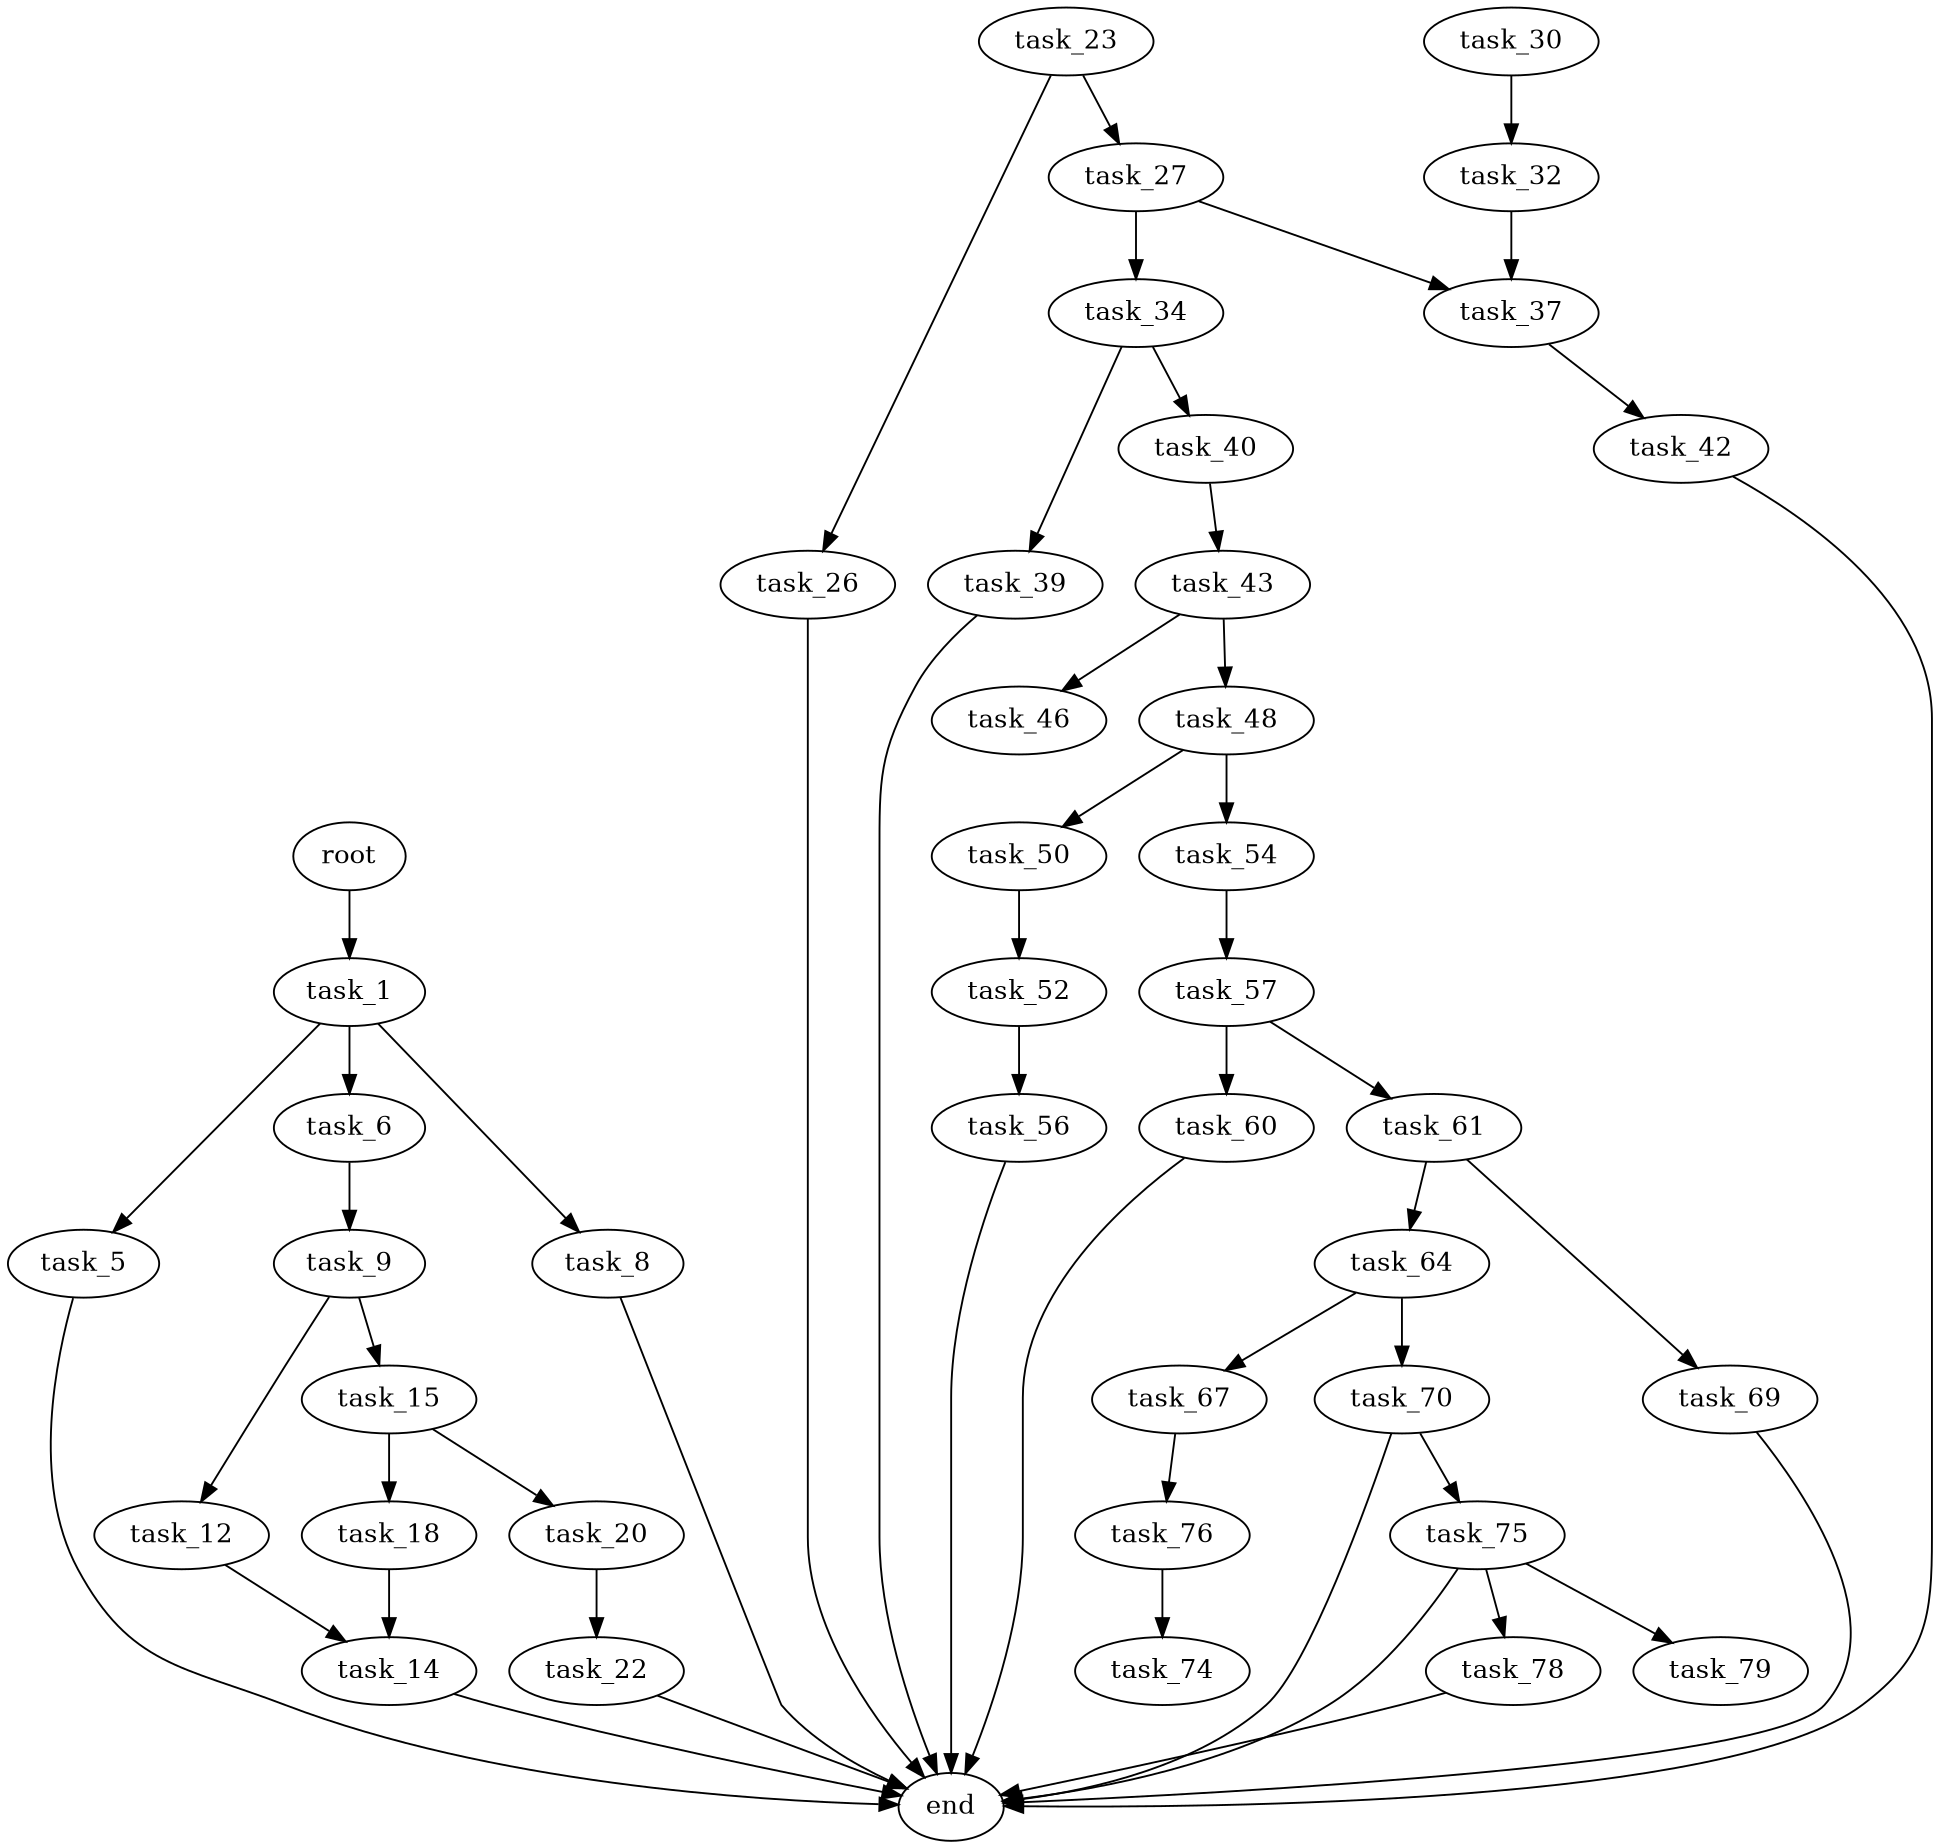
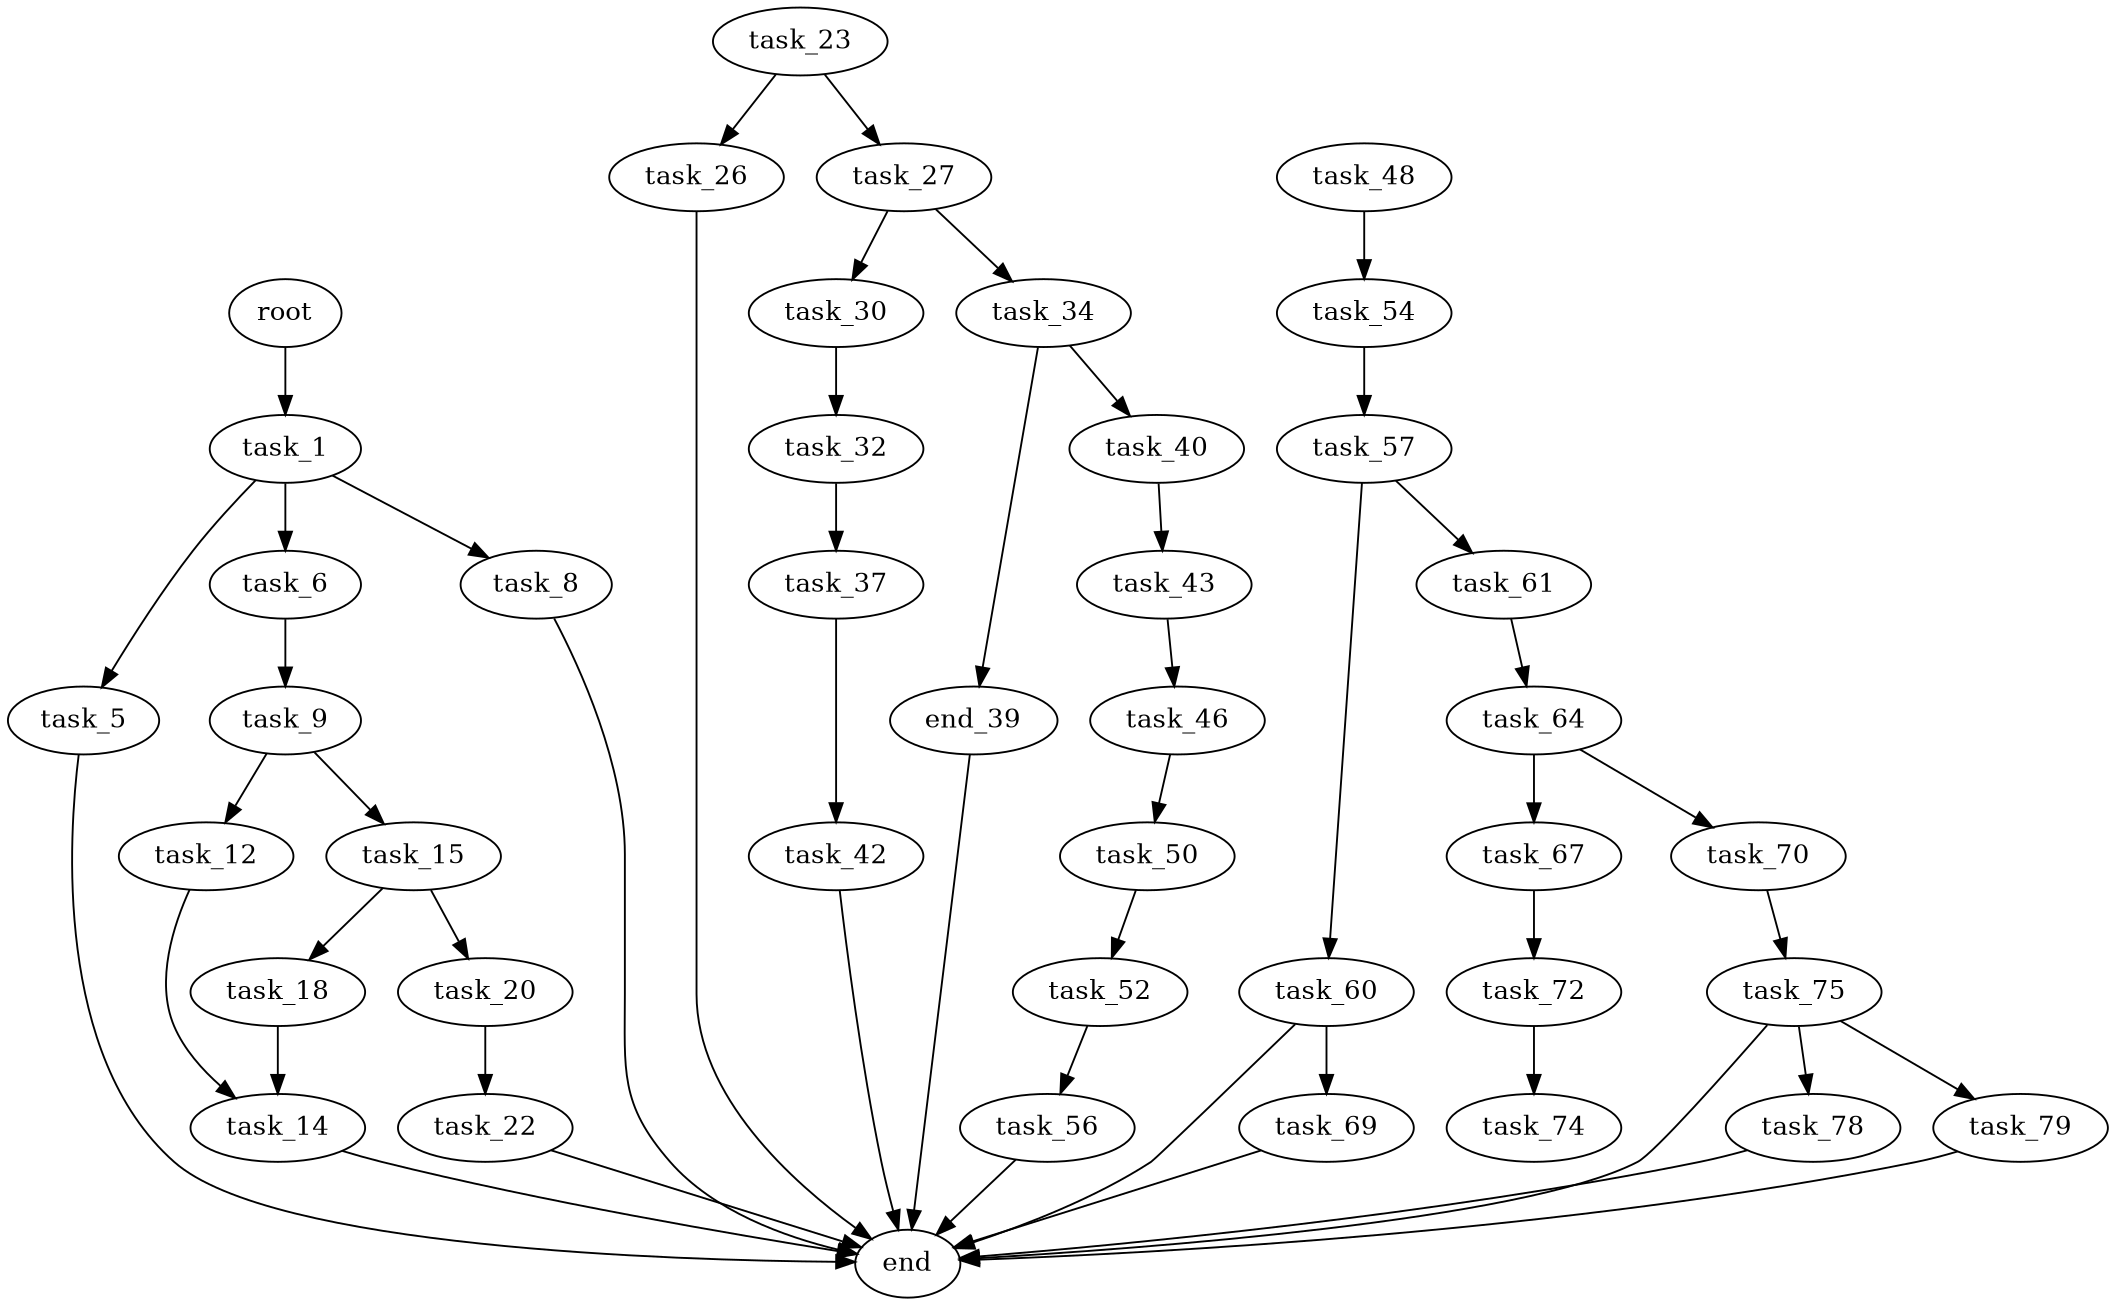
(1315, 242) -> (874, 237)
(1015, 585) -> (974, 720)
(1224, 643) -> none
(1131, 783) -> (1165, 779)
(1575, 1257) -> (1327, 1051)
(1162, 1535) -> (1534, 992)
(1278, 1691) -> (1471, 1226)
